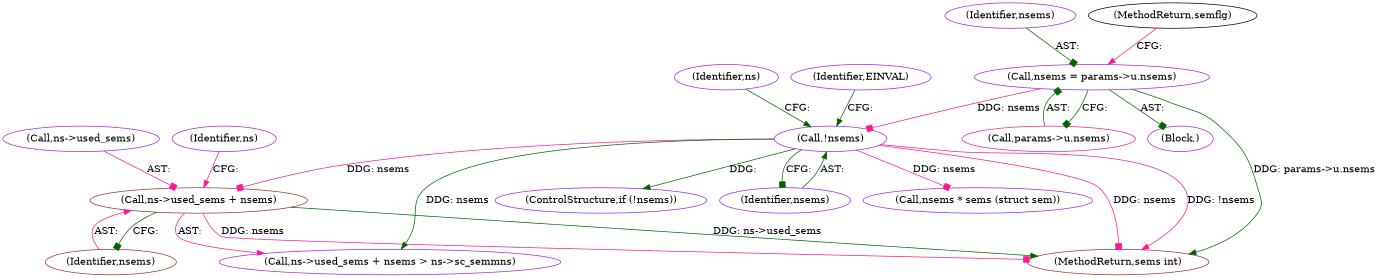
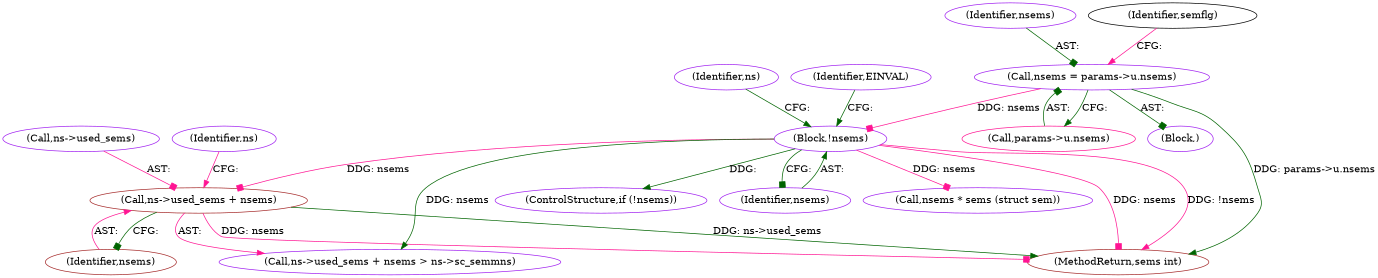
(1173, 16) -> (1173, 16)
(1081, 107) -> (1081, 107)
(831, 139) -> (831, 139)
